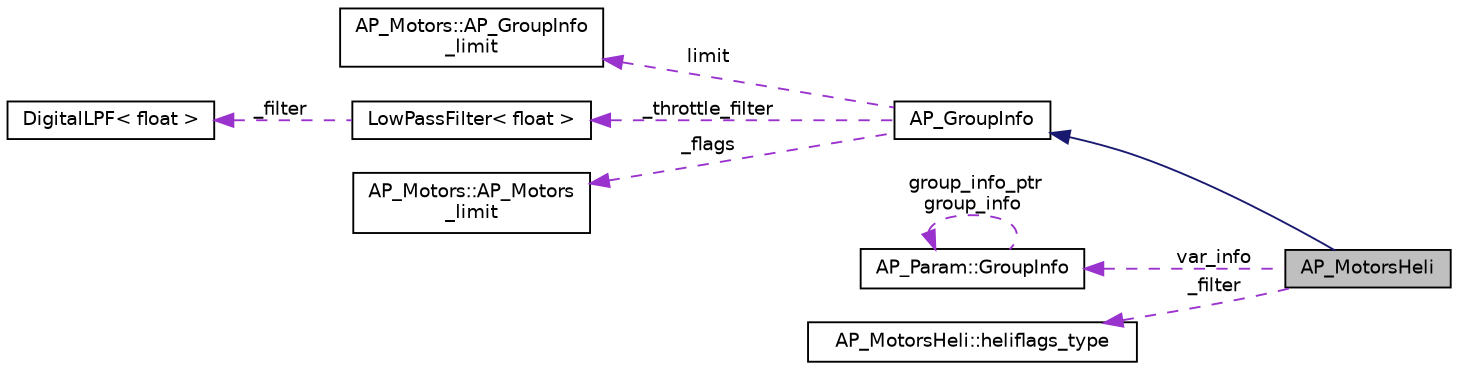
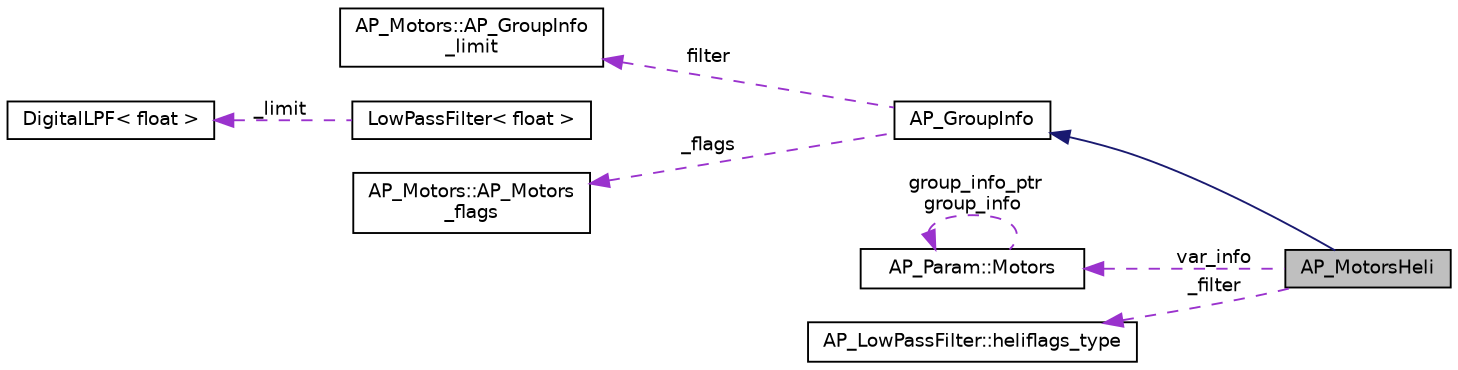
(706, 57) -> (706, 57)
(277, 110) -> (277, 110)
(752, 120) -> none
(472, 203) -> (472, 203)
(972, 269) -> (972, 269)
(972, 342) -> (972, 342)
